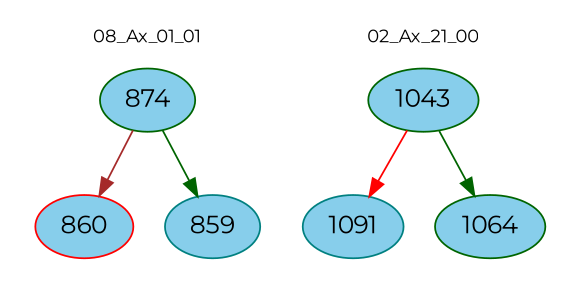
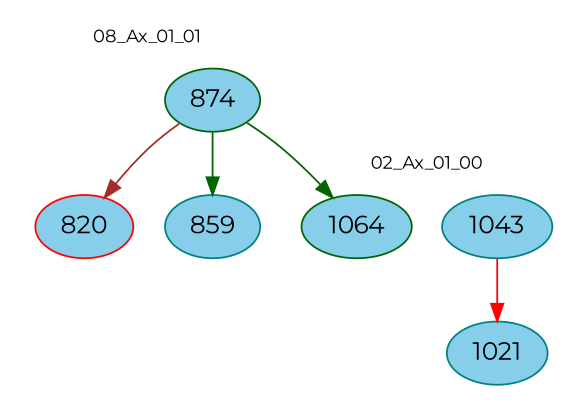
(423, 38) -> (427, 164)
(423, 100) -> (497, 227)
(453, 156) -> (300, 164)
(84, 227) -> (84, 227)
(353, 227) -> (497, 353)
